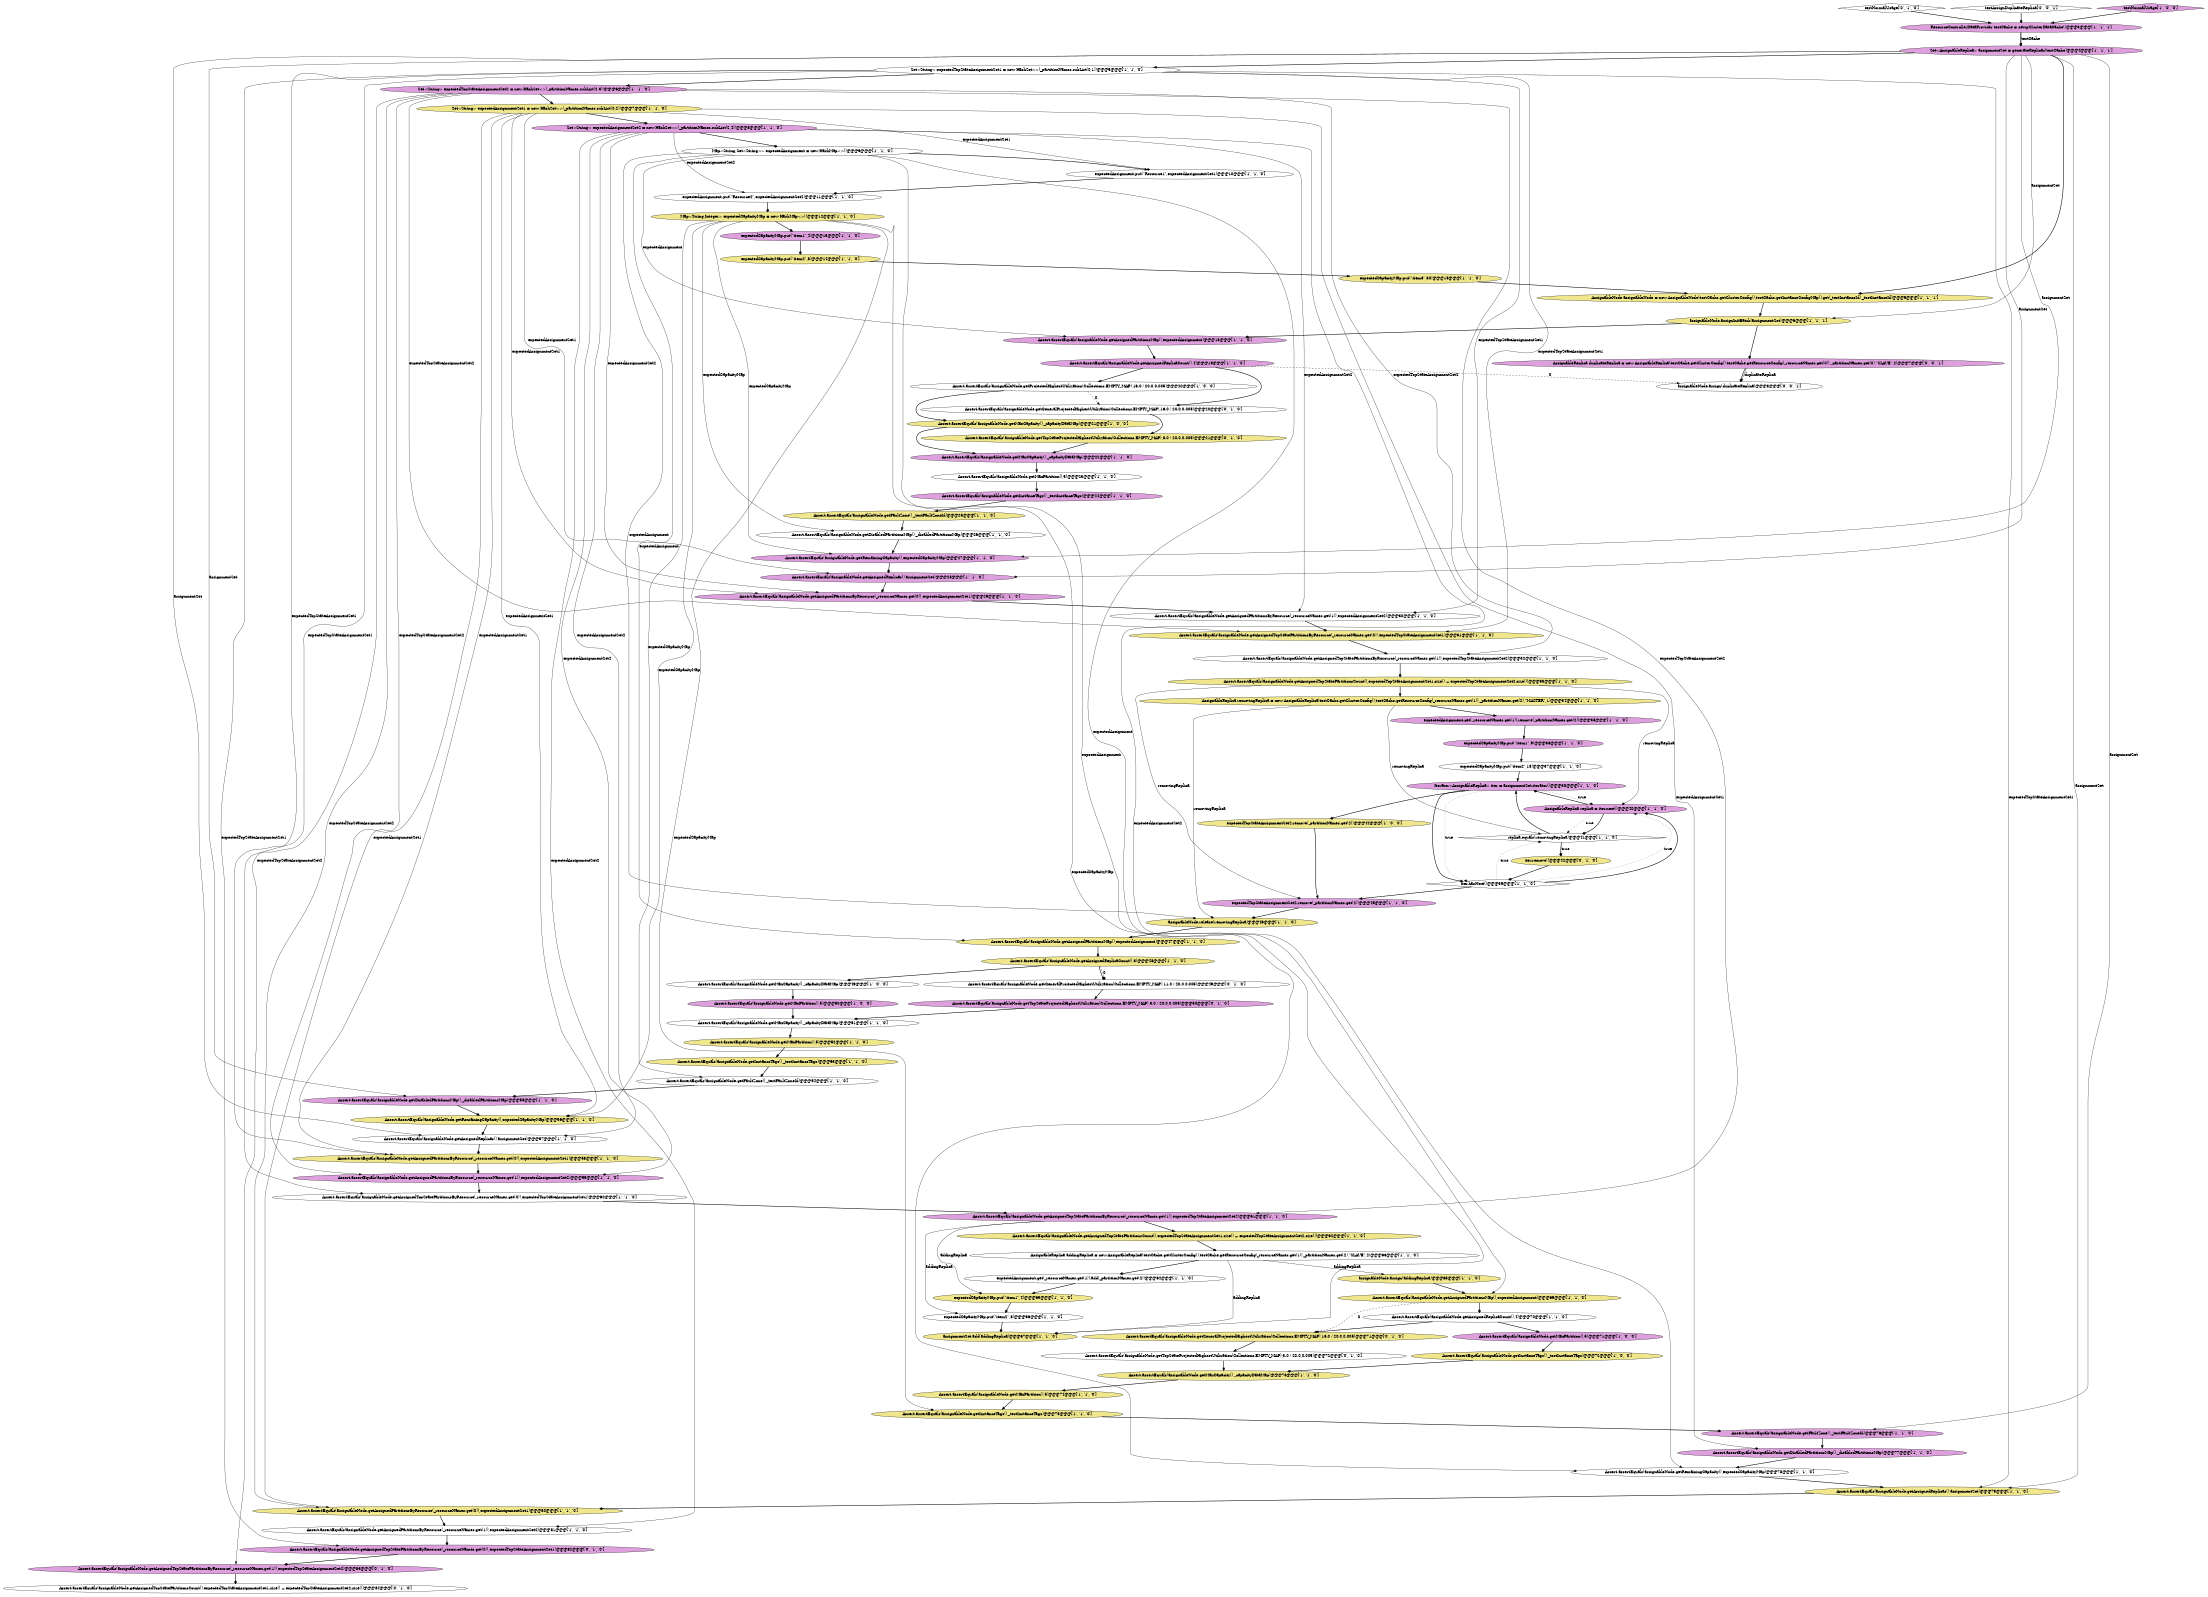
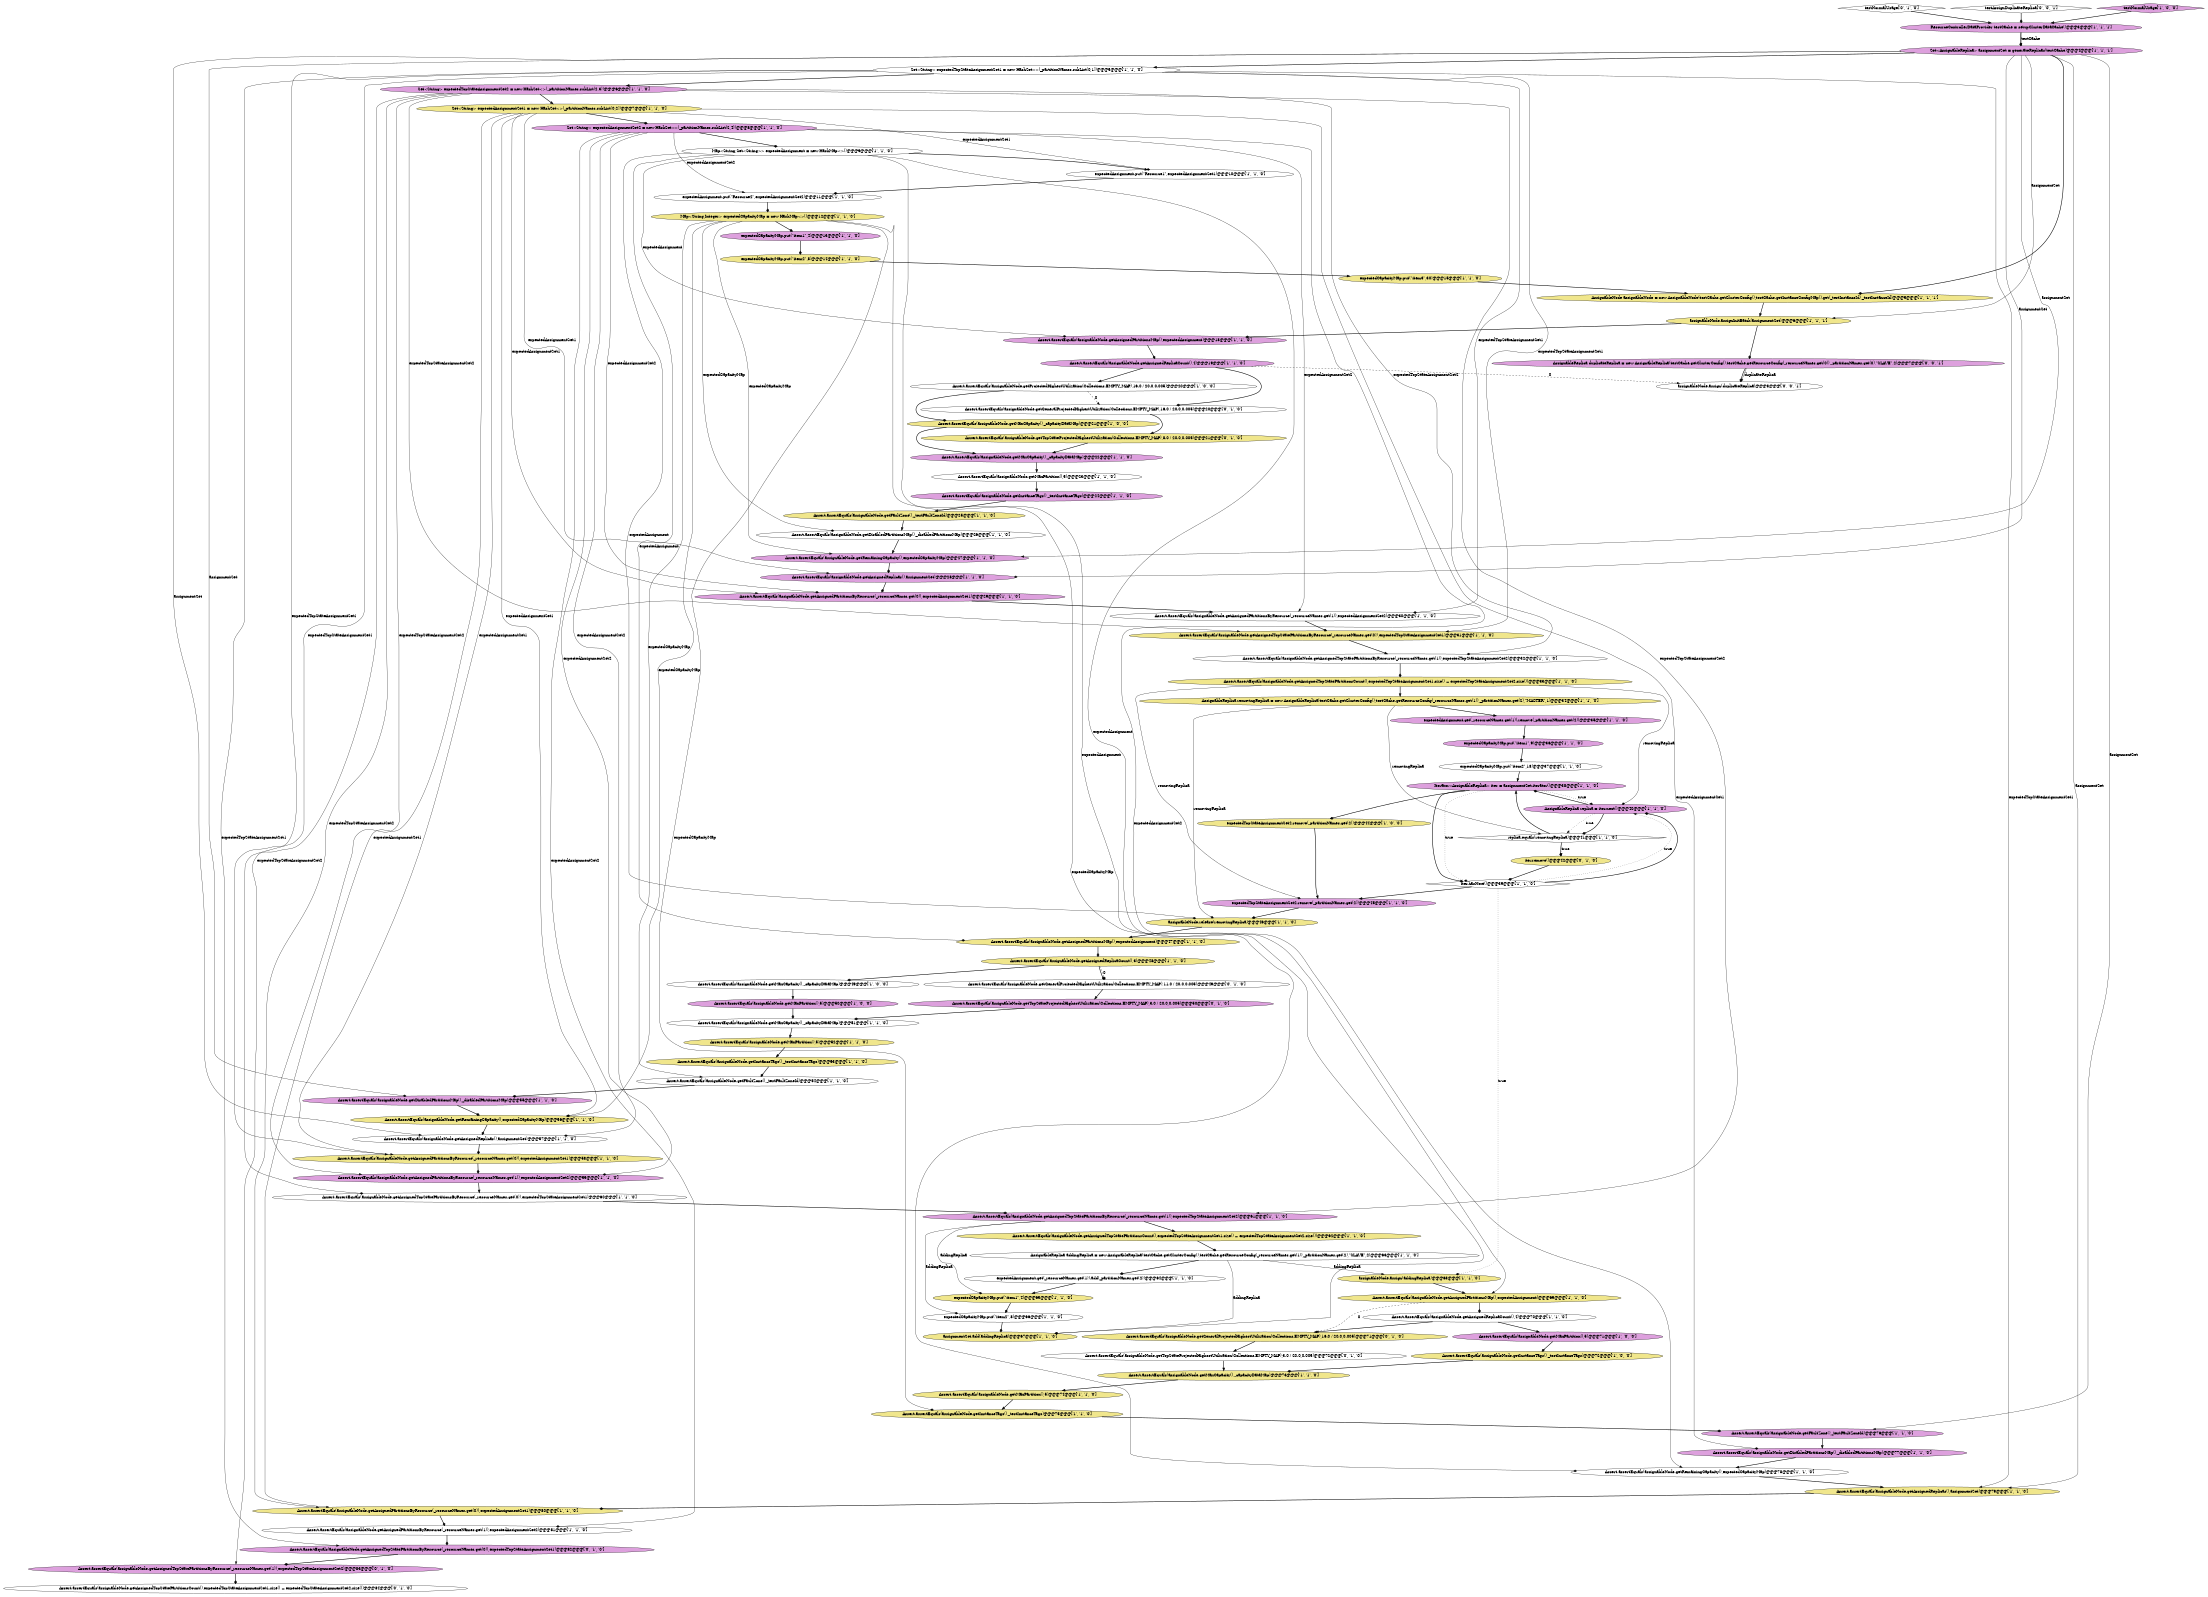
(1507, 851) -> (1498, 1095)
